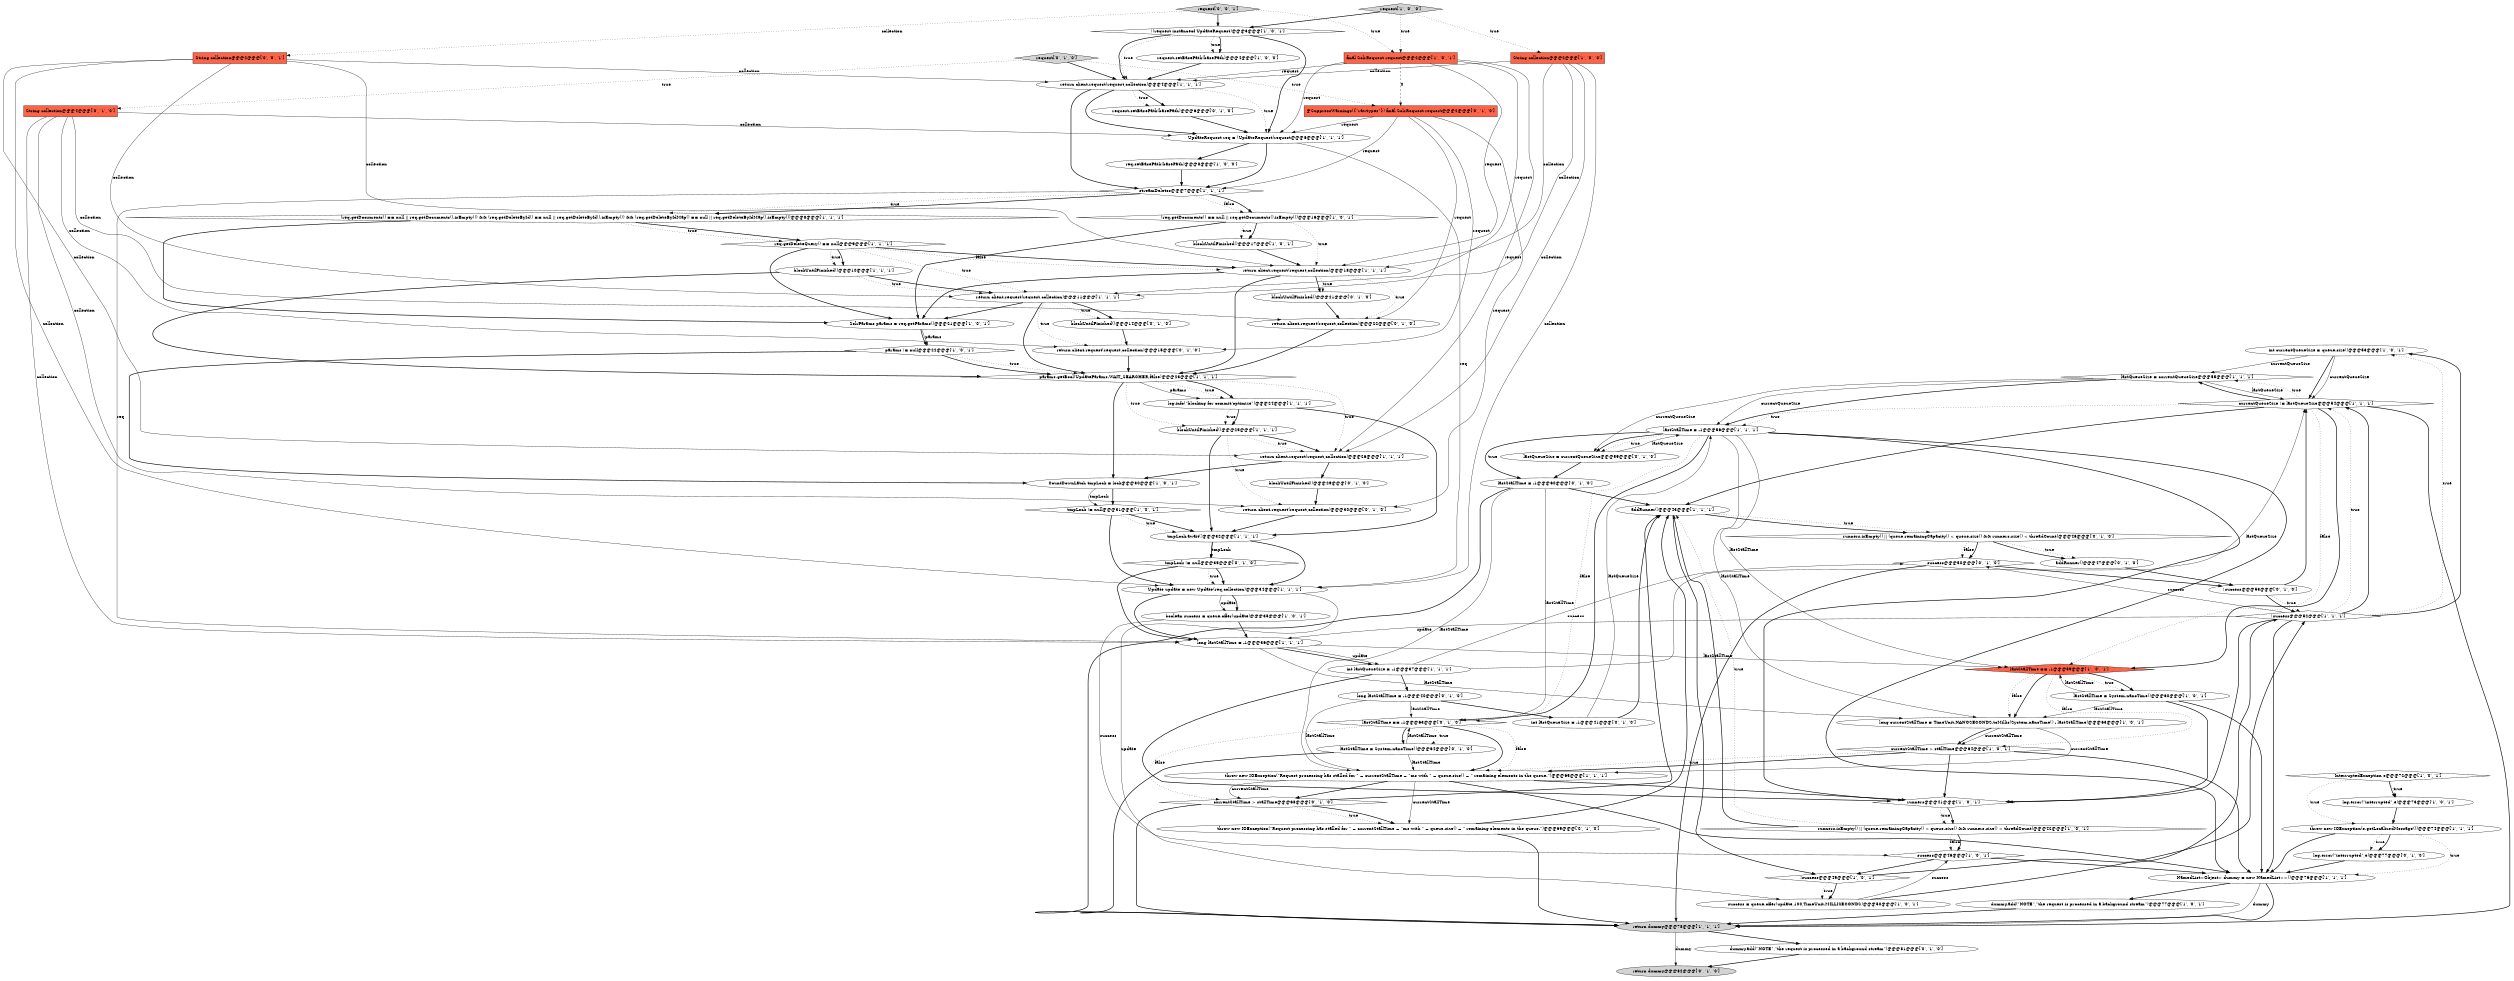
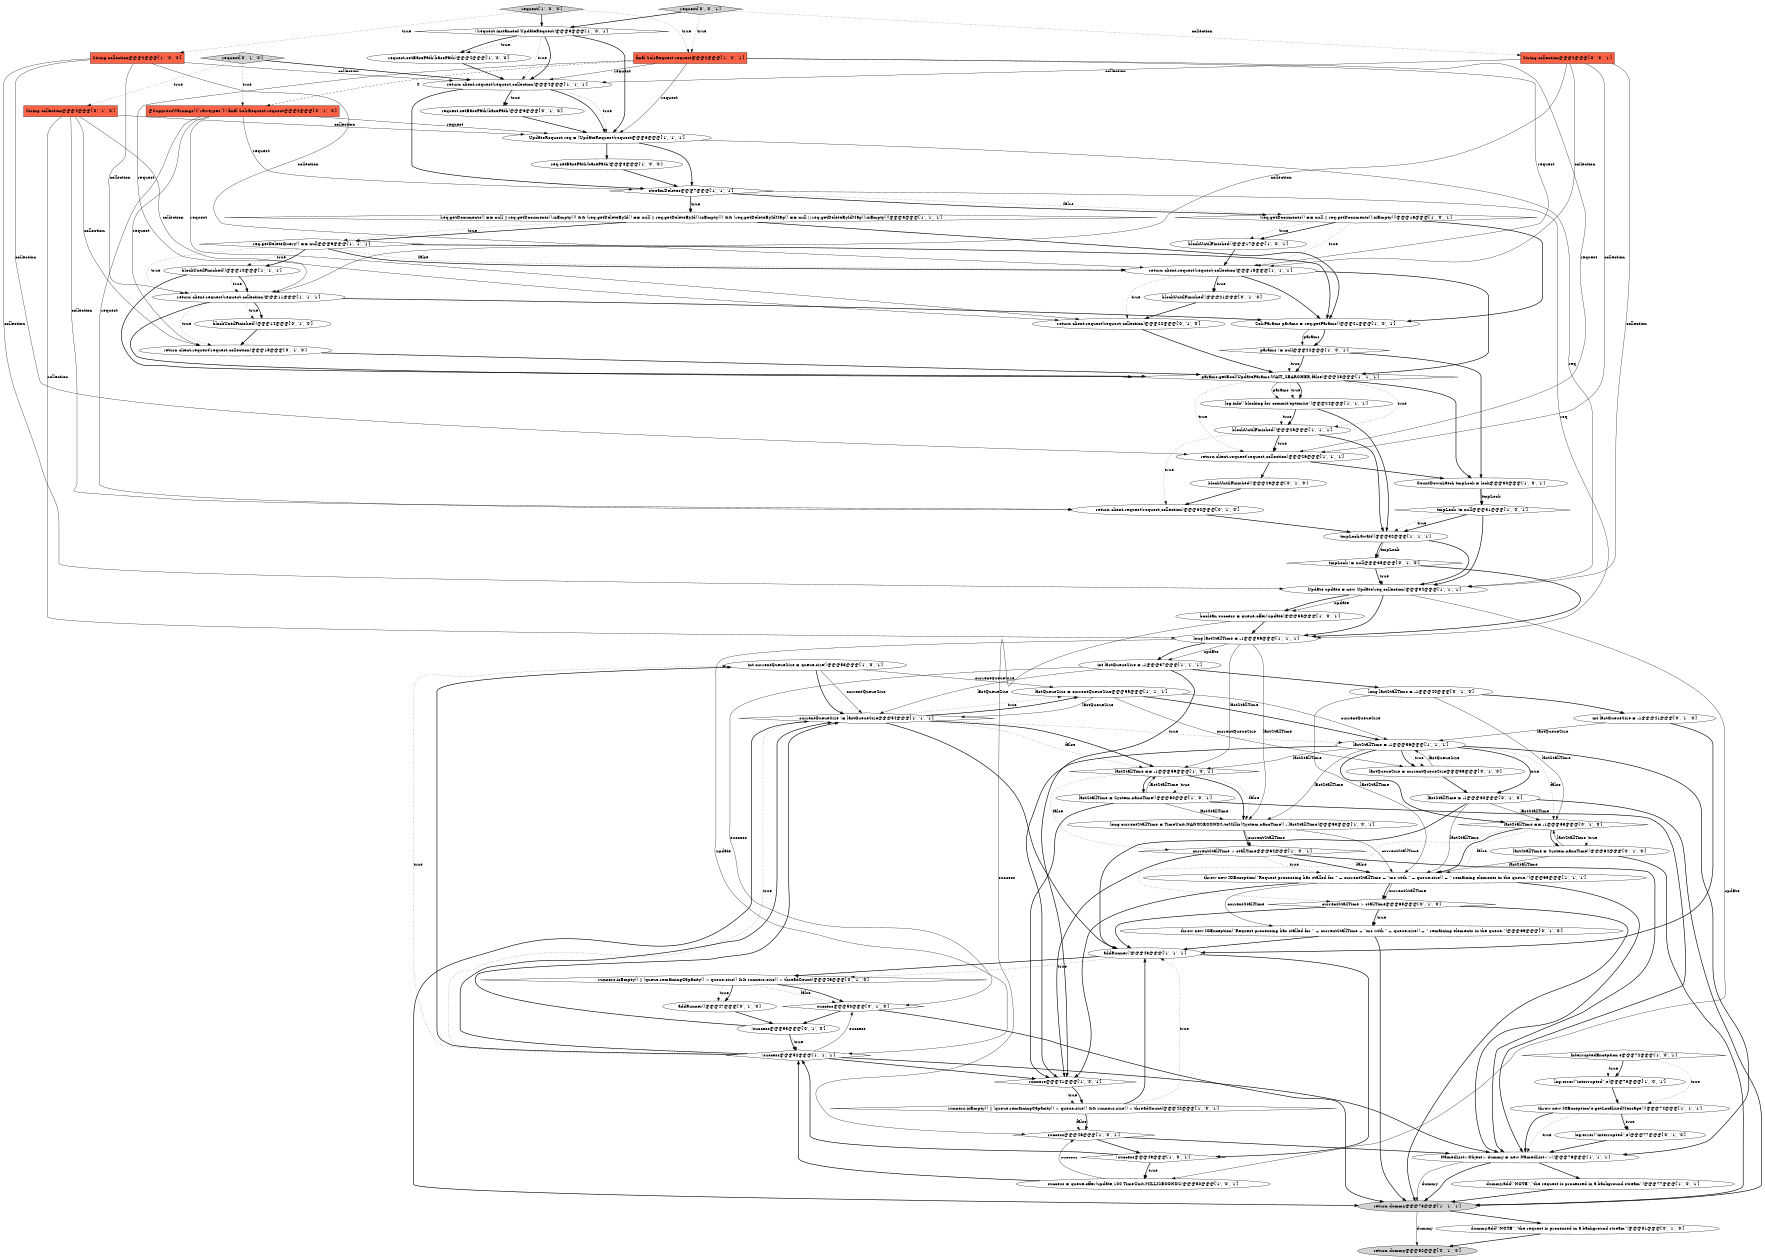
(2187, 377) -> (1101, 692)
(1766, 620) -> (716, 799)
(2059, 669) -> (1164, 772)
